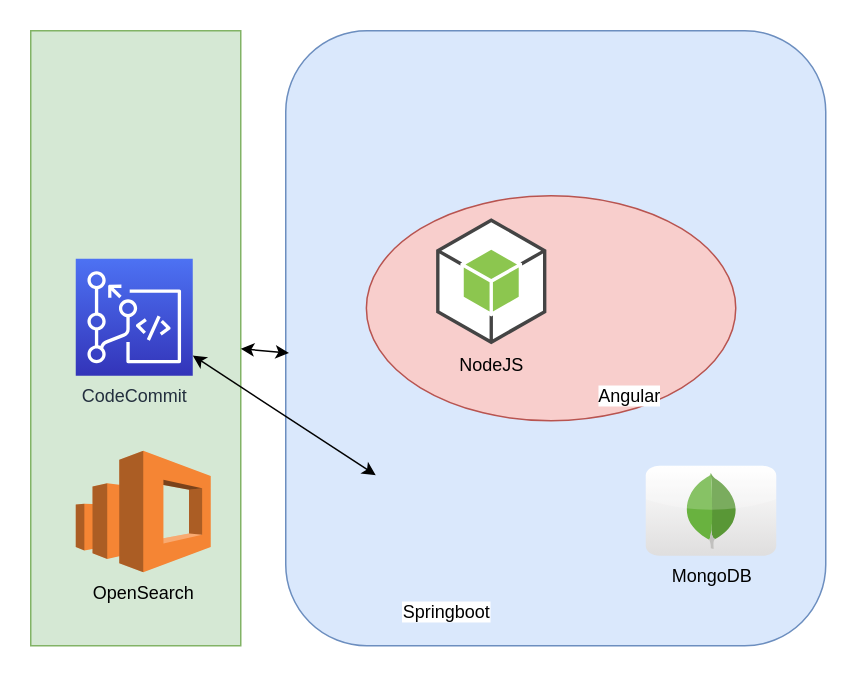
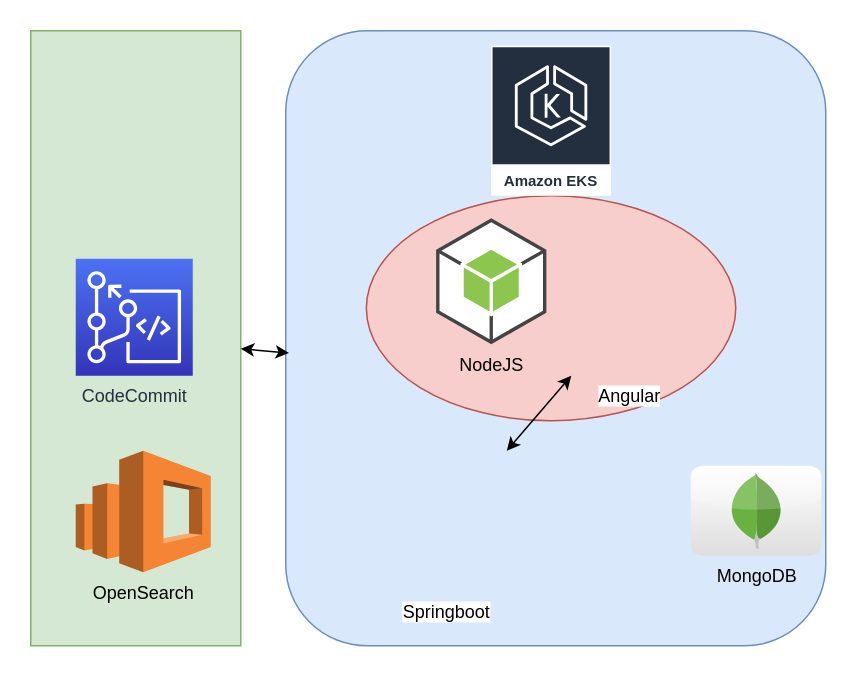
none -> (551, 121)
(285, 416) -> (539, 414)
(711, 511) -> (756, 511)
